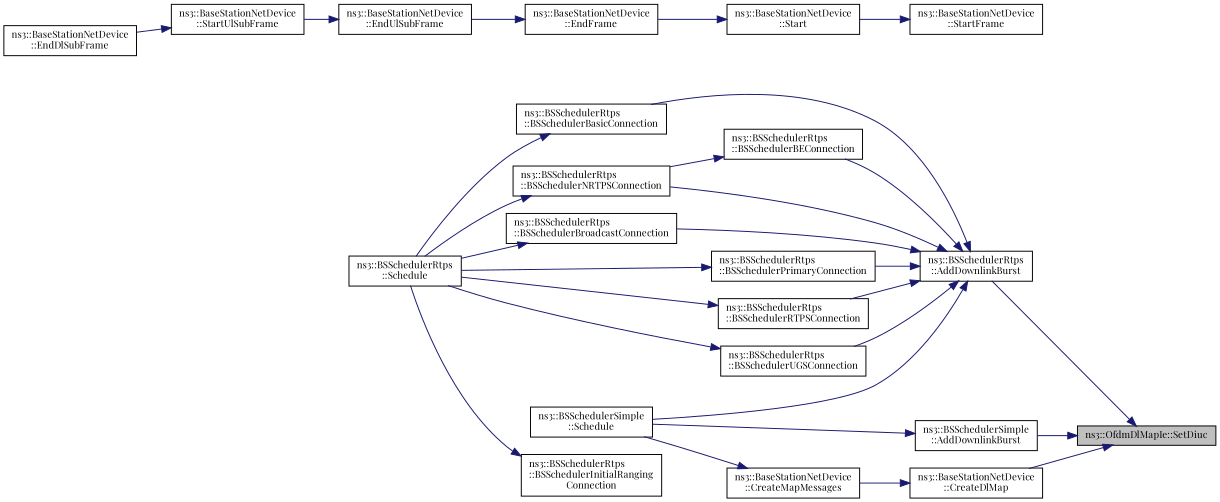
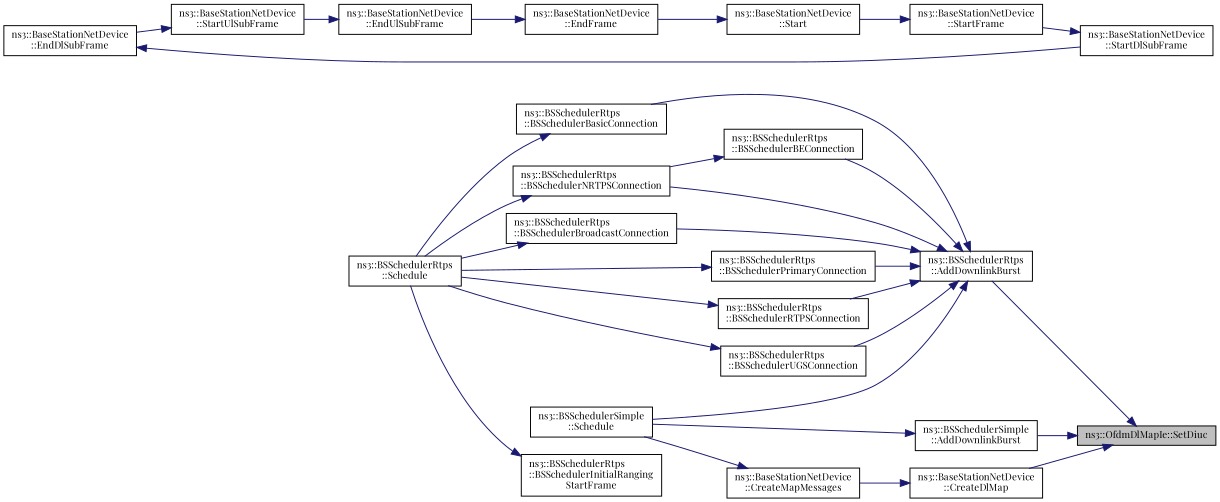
none -> (1147, 41)
(591, 475) -> (591, 475)
